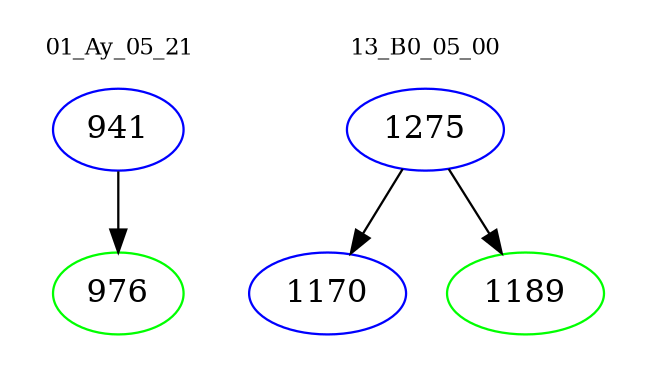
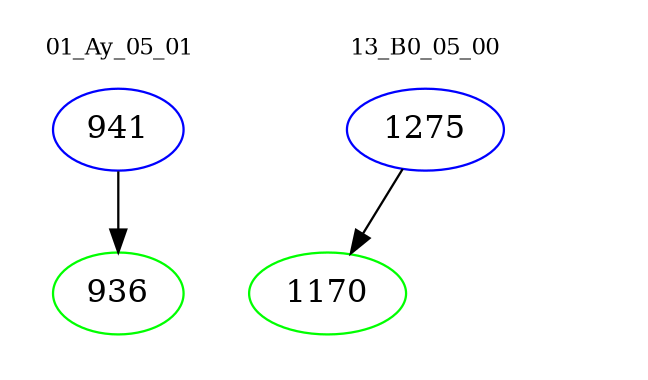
(119, 49) -> (119, 49)
(118, 293) -> (118, 293)
(328, 293) -> (328, 293)
(526, 293) -> none
